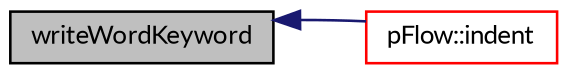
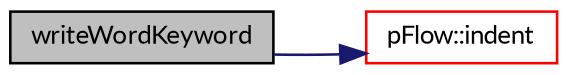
(333, 20) -> (307, 55)
